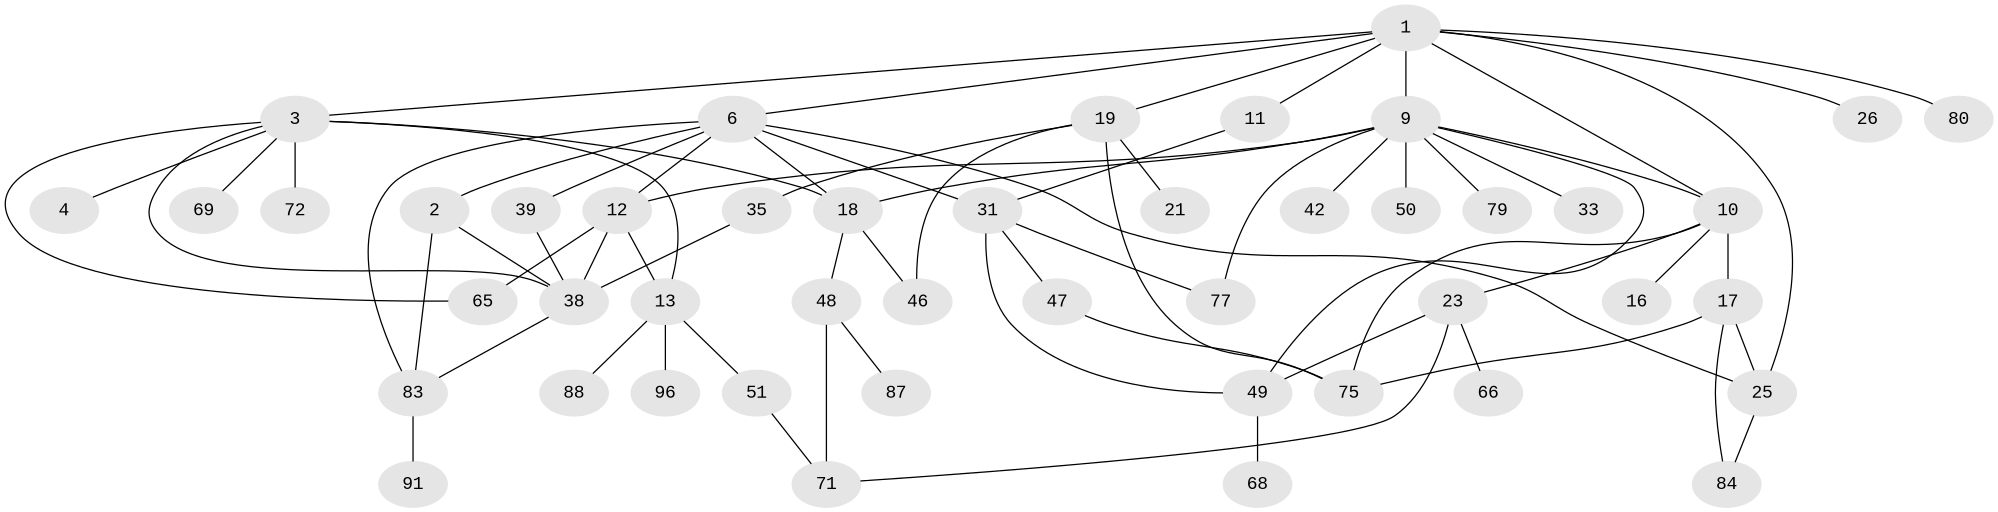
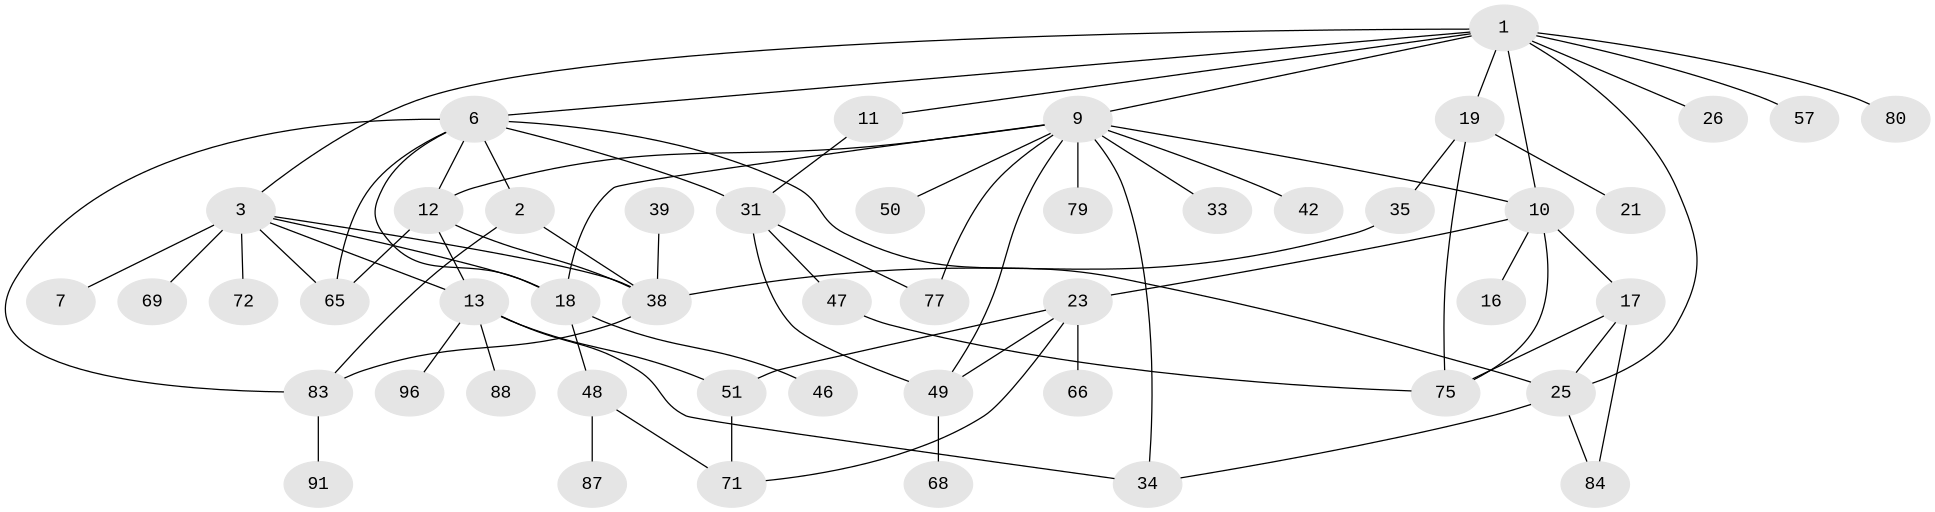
none -> (1804, 119)
(636, 160) -> (369, 189)
(955, 174) -> none
(64, 210) -> (61, 302)
none -> (901, 342)
none -> (1148, 484)
